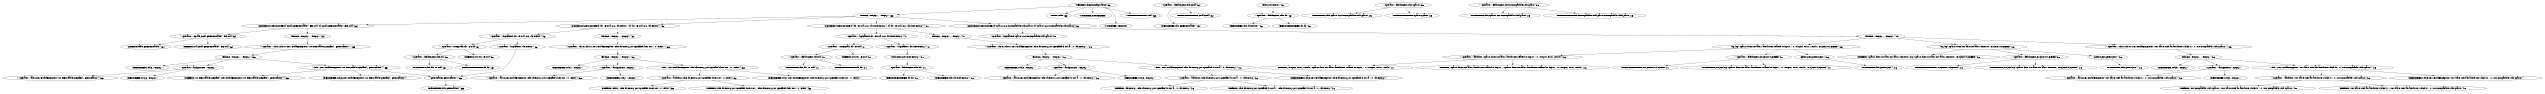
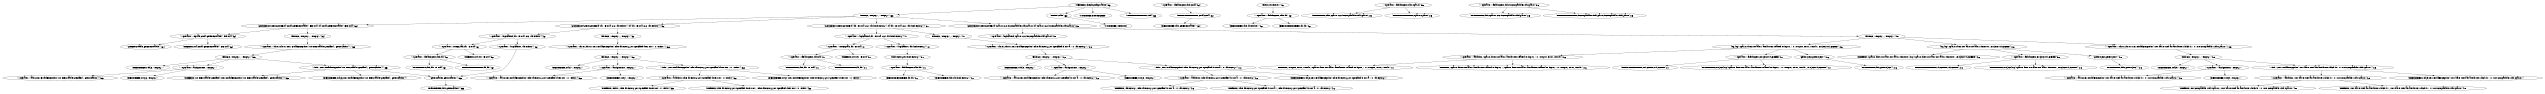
(1113, 13) -> (1086, 21)
(1168, 15) -> (1188, 20)
